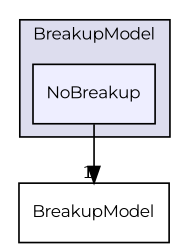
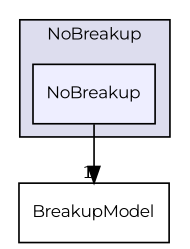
(95, 35) -> (95, 35)
